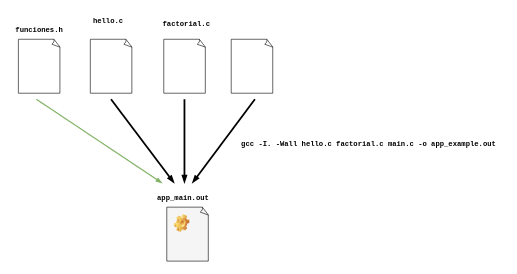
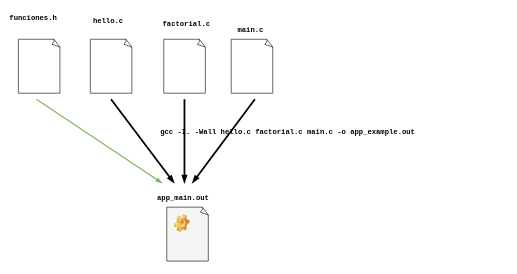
(39, 30) -> (33, 18)
none -> (251, 30)
(372, 144) -> (291, 132)
